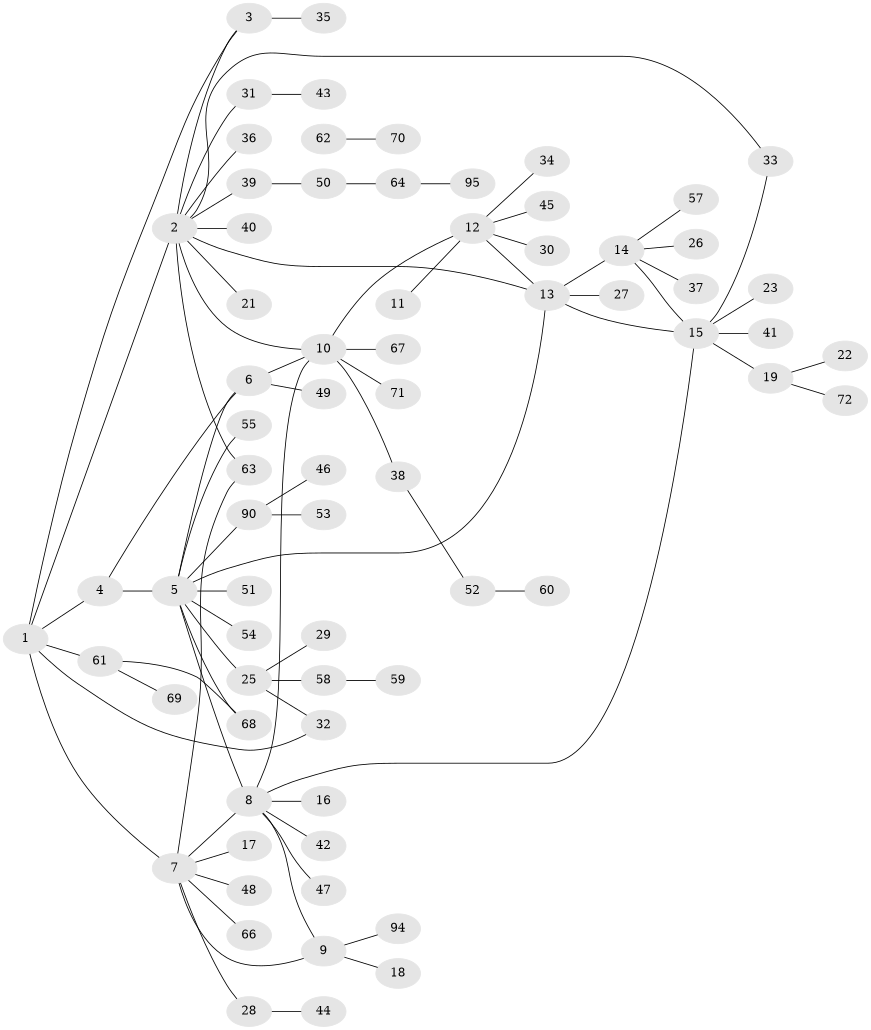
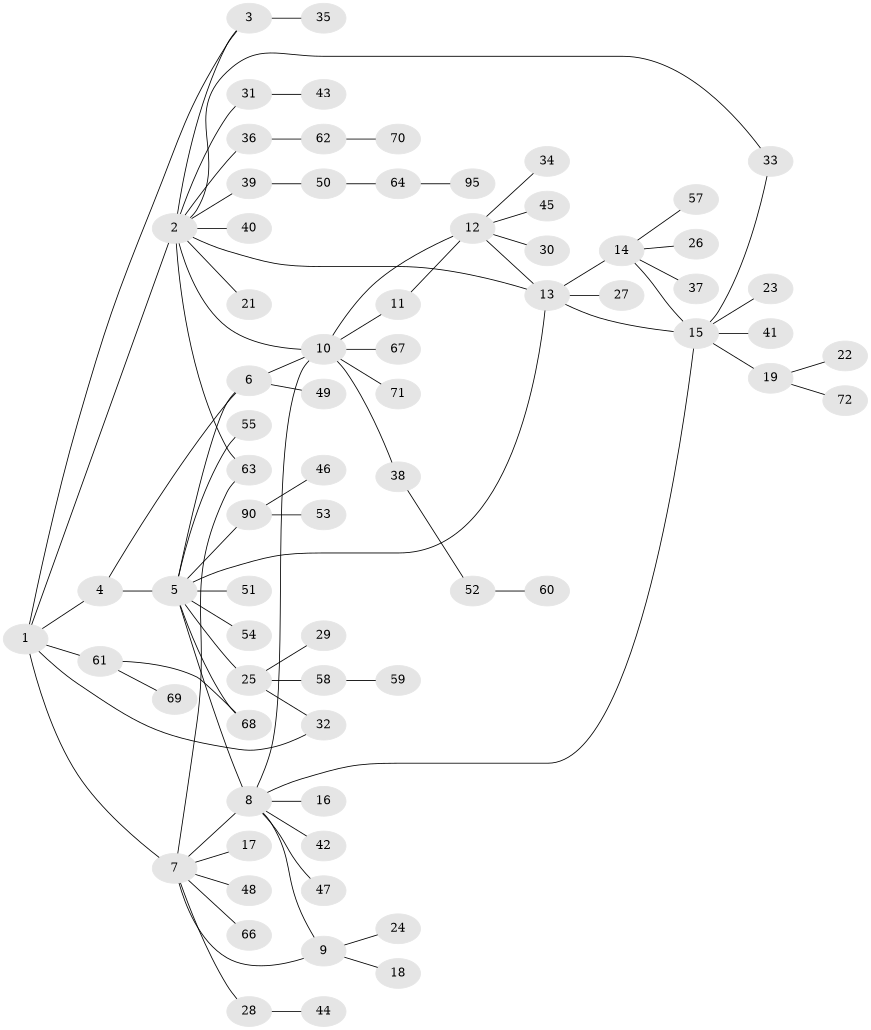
none -> (287, 139)
none -> (361, 327)
(398, 929) -> (398, 929)
